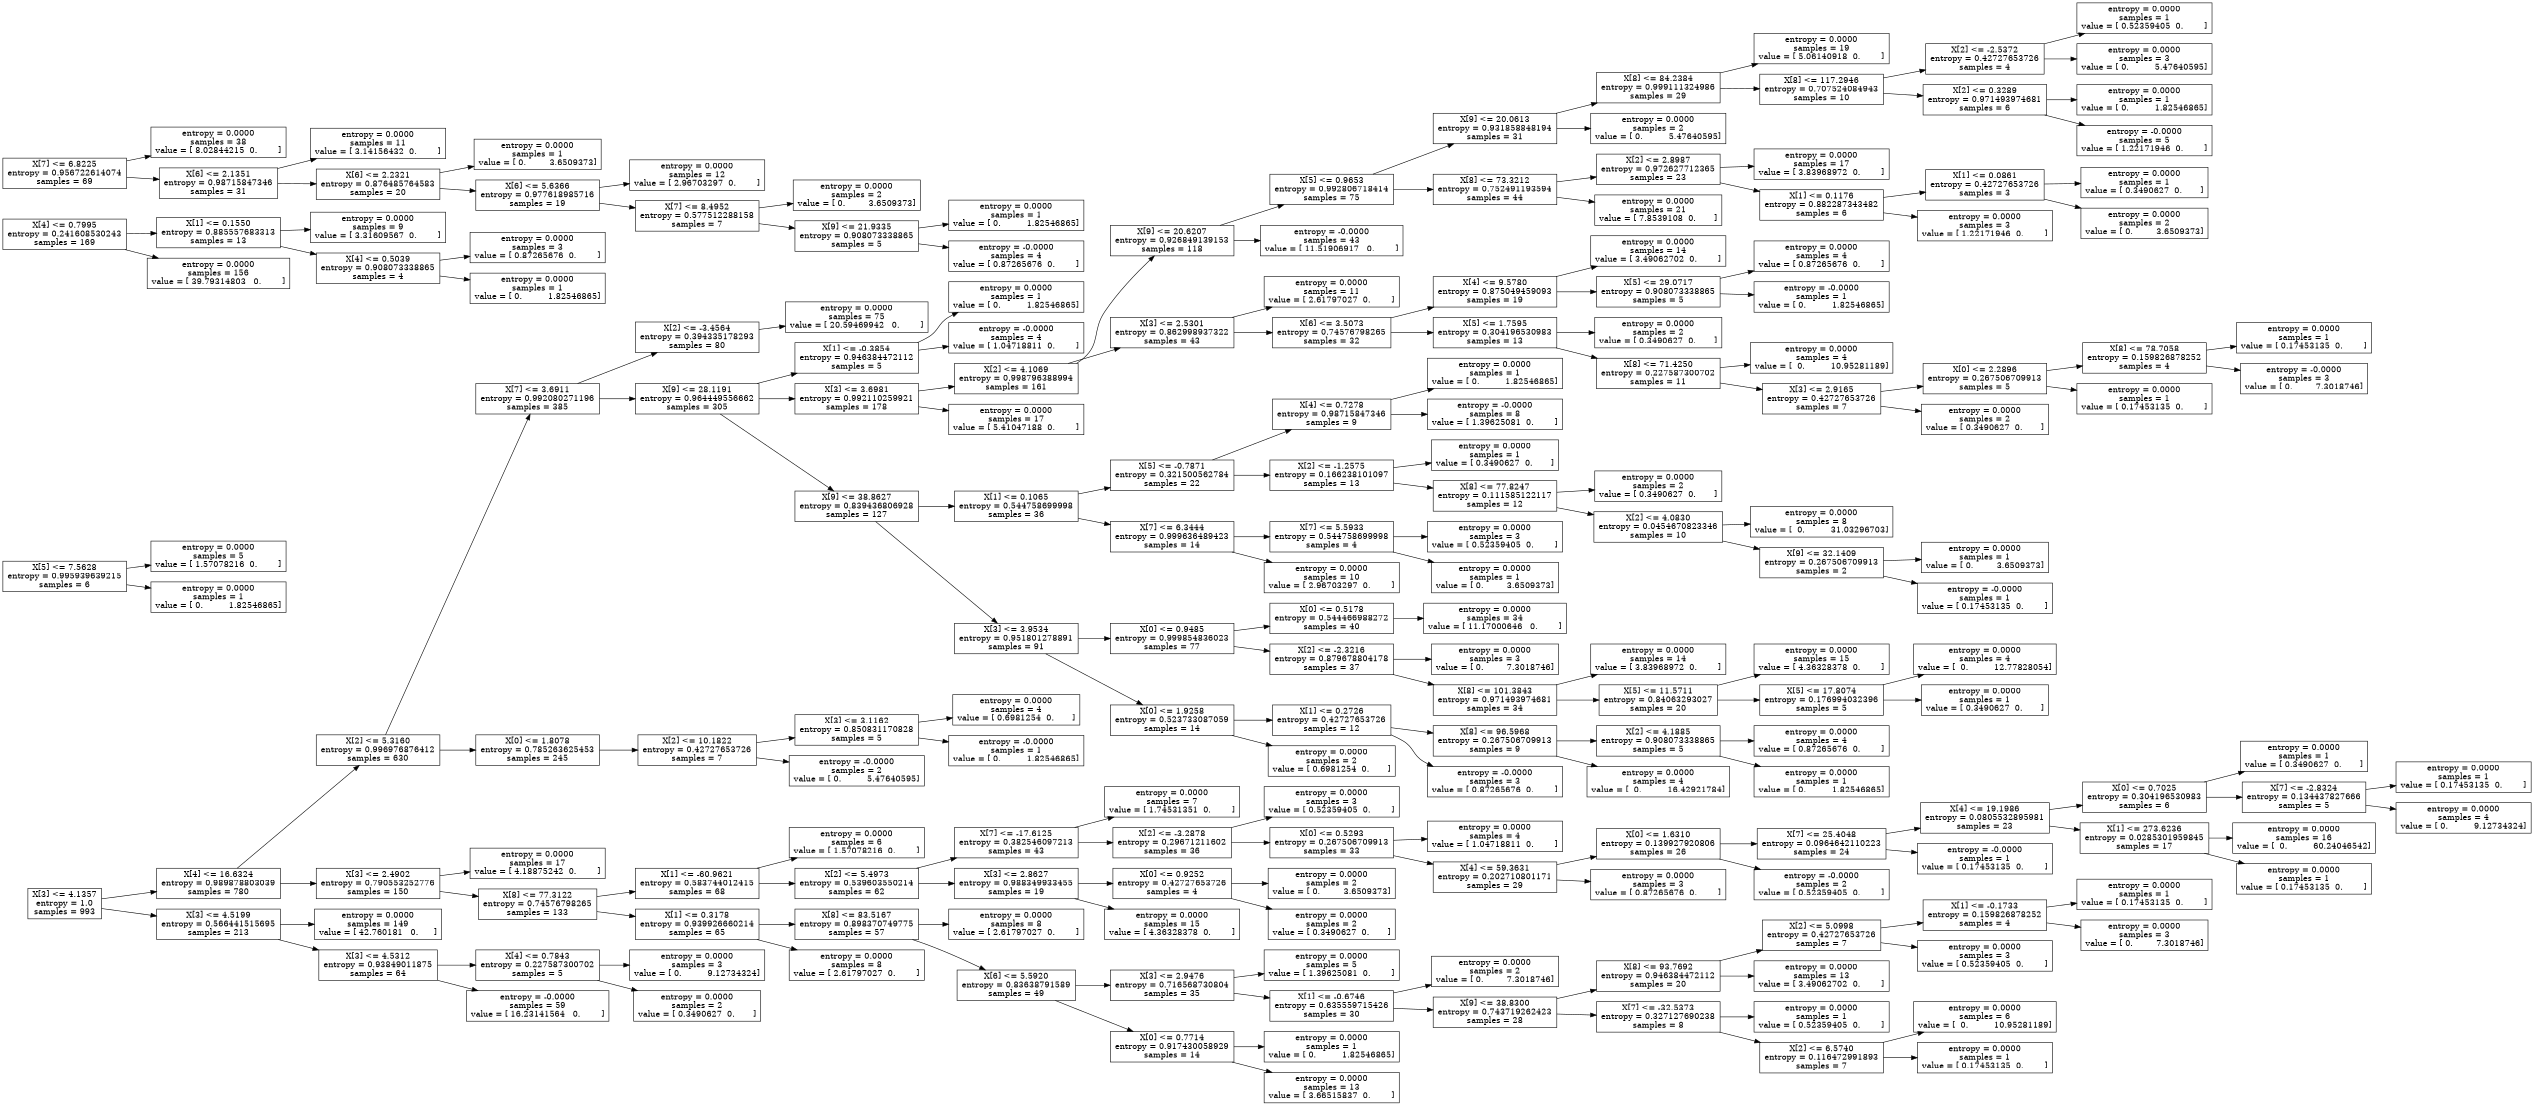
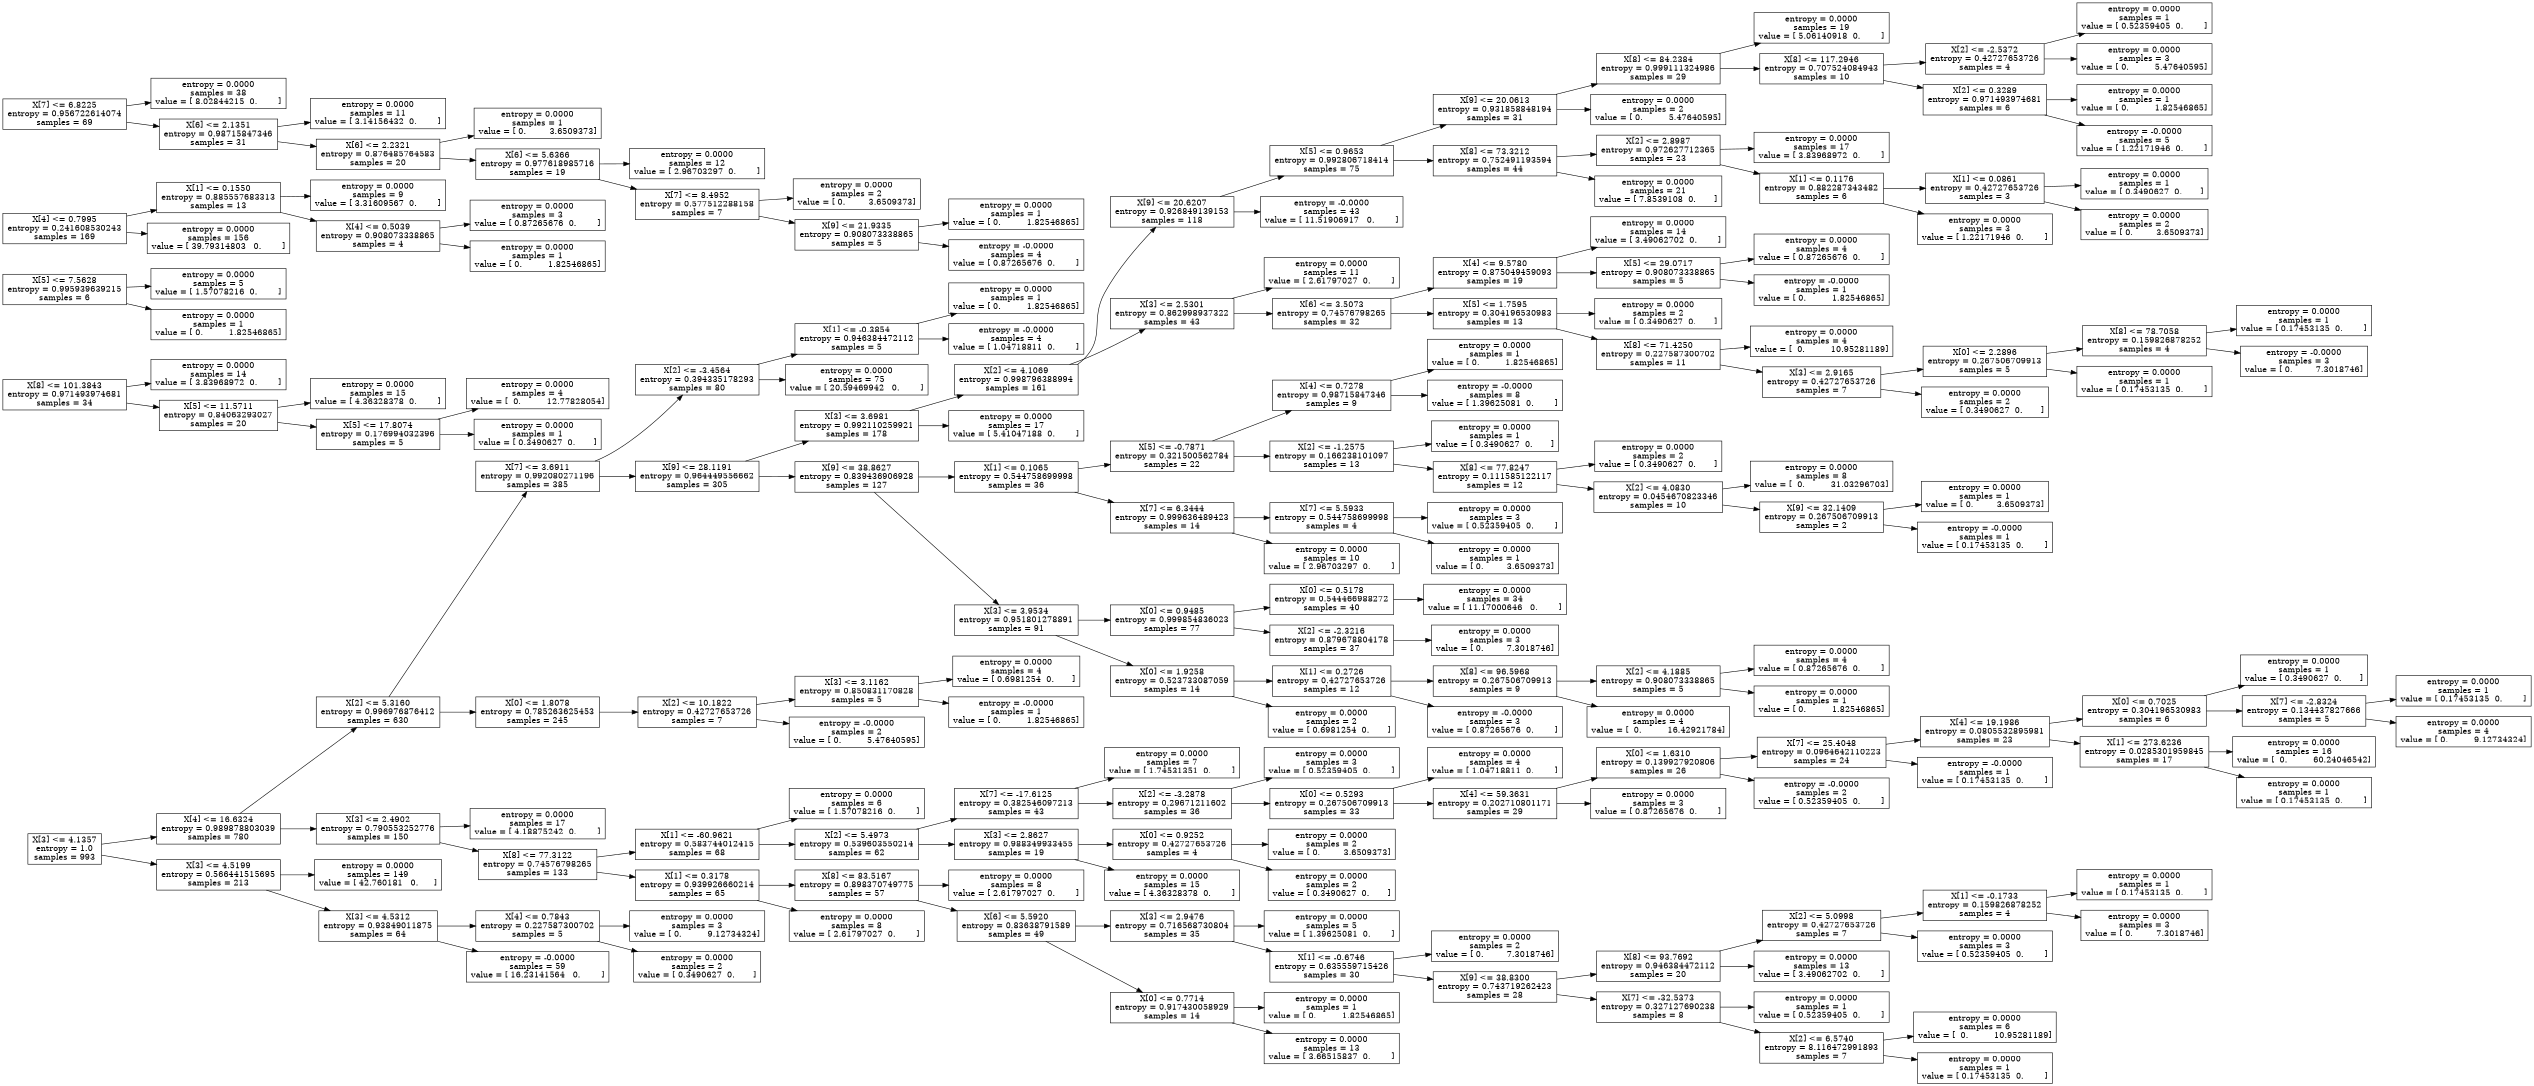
(774, 379) -> (774, 360)
(857, 506) -> (857, 477)
(1411, 679) -> none
(1822, 1058) -> (1822, 1048)
